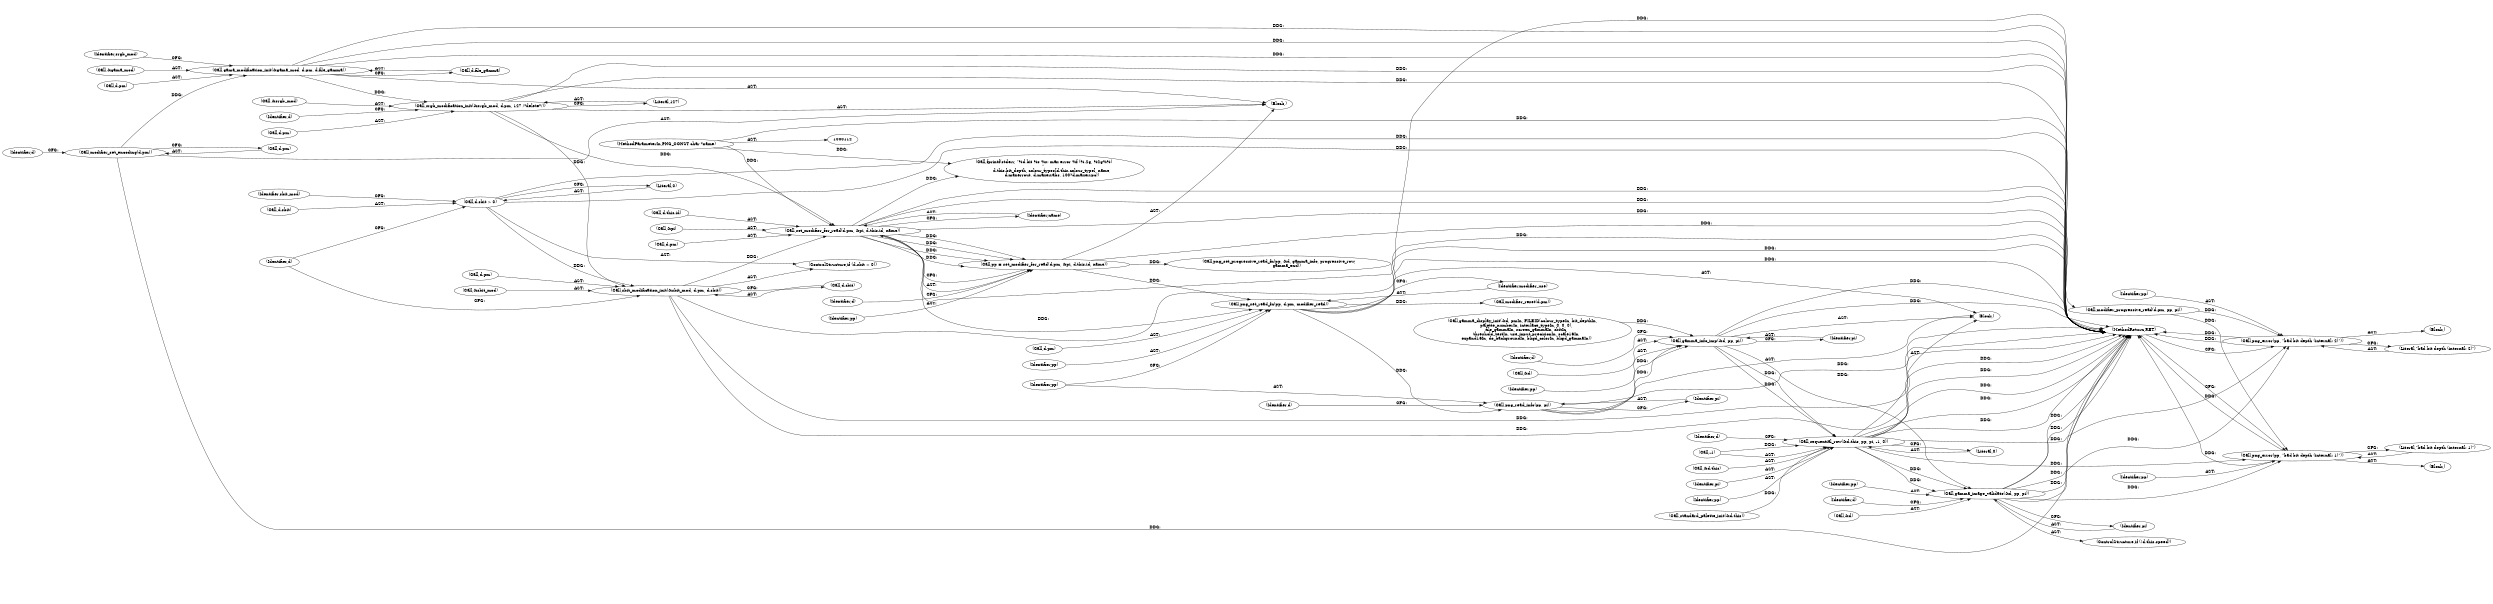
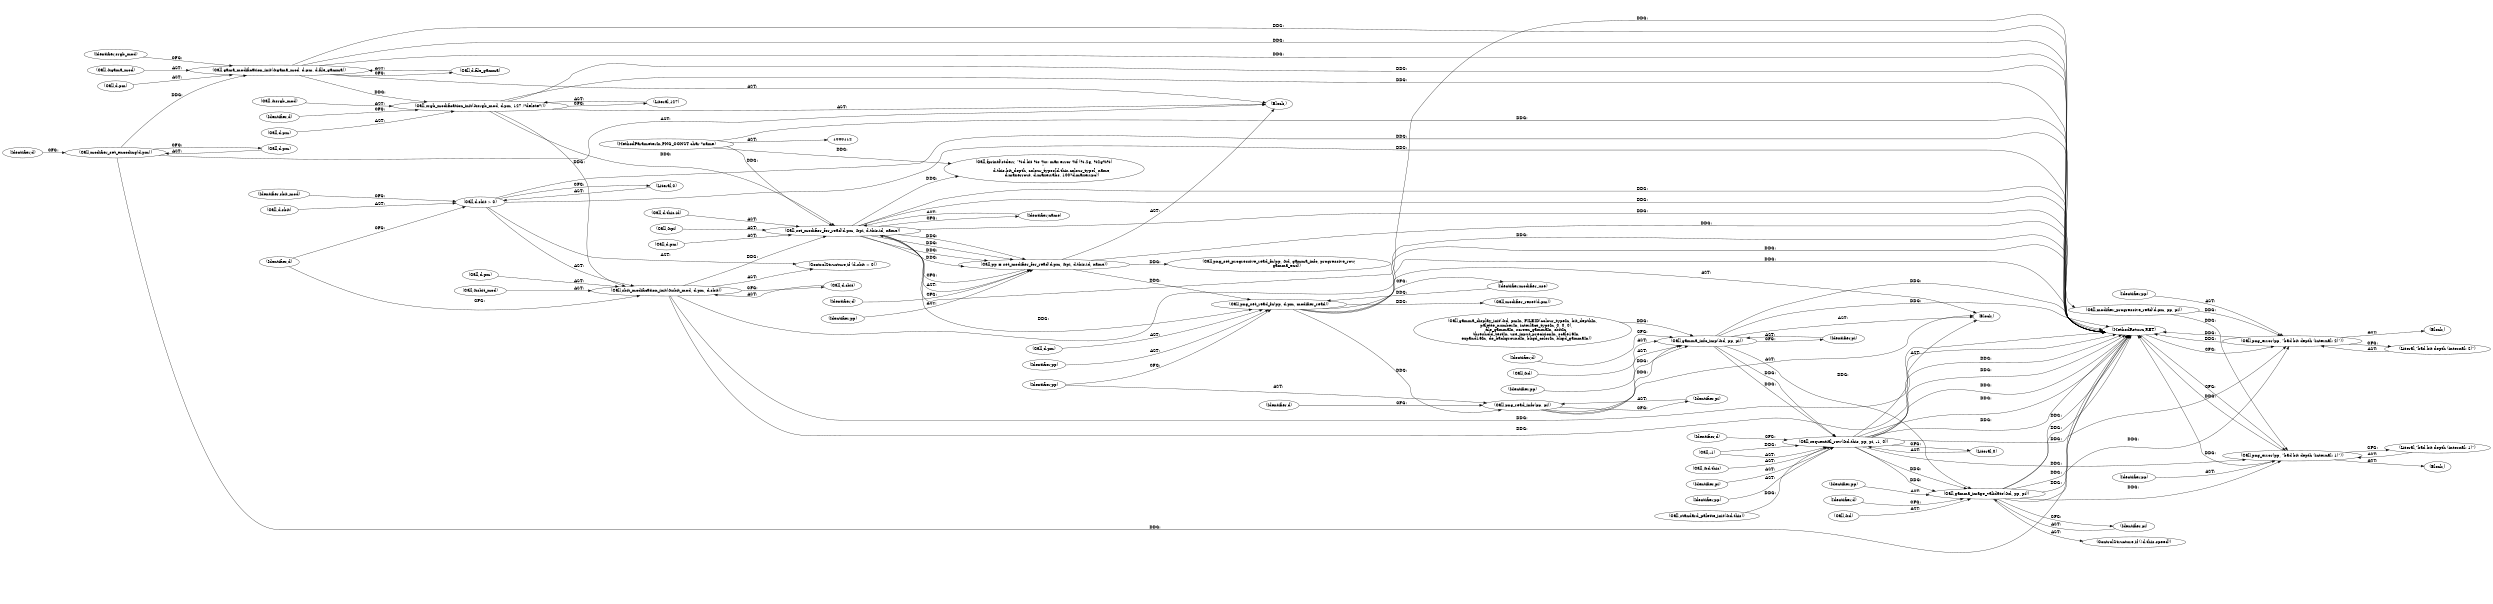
(580, 266) -> (580, 266)
(1402, 293) -> (1402, 293)
(1839, 370) -> none
